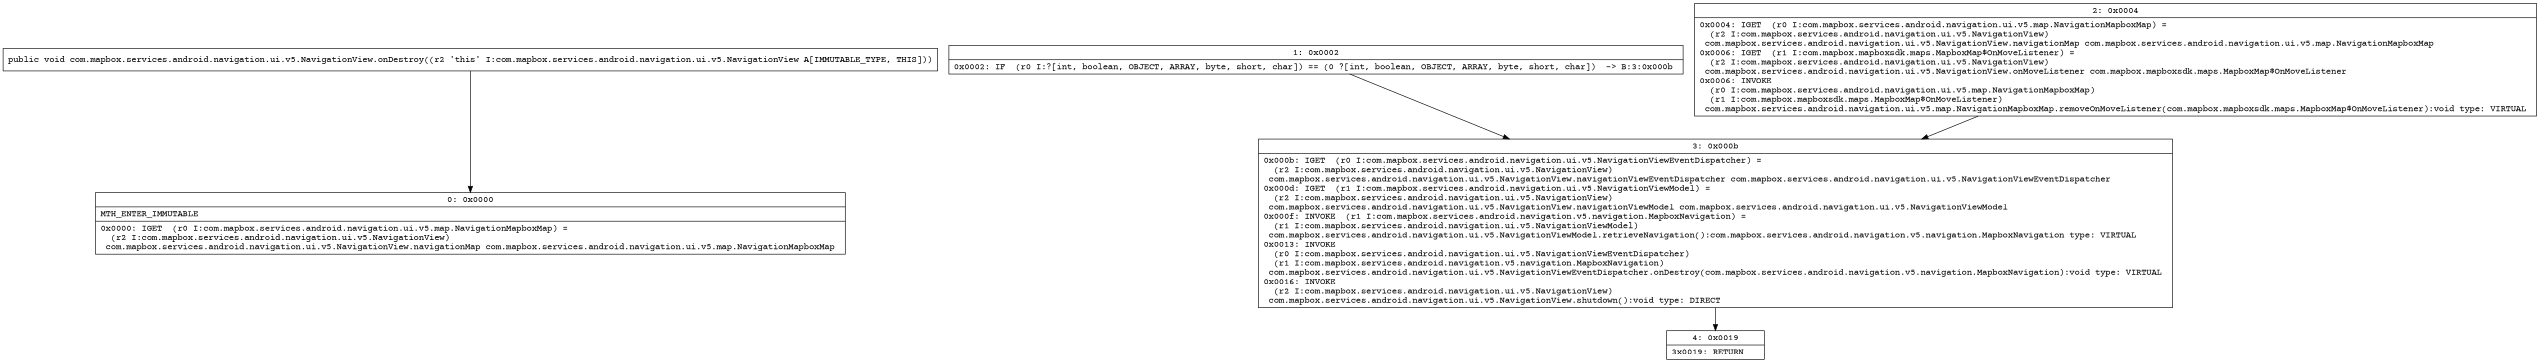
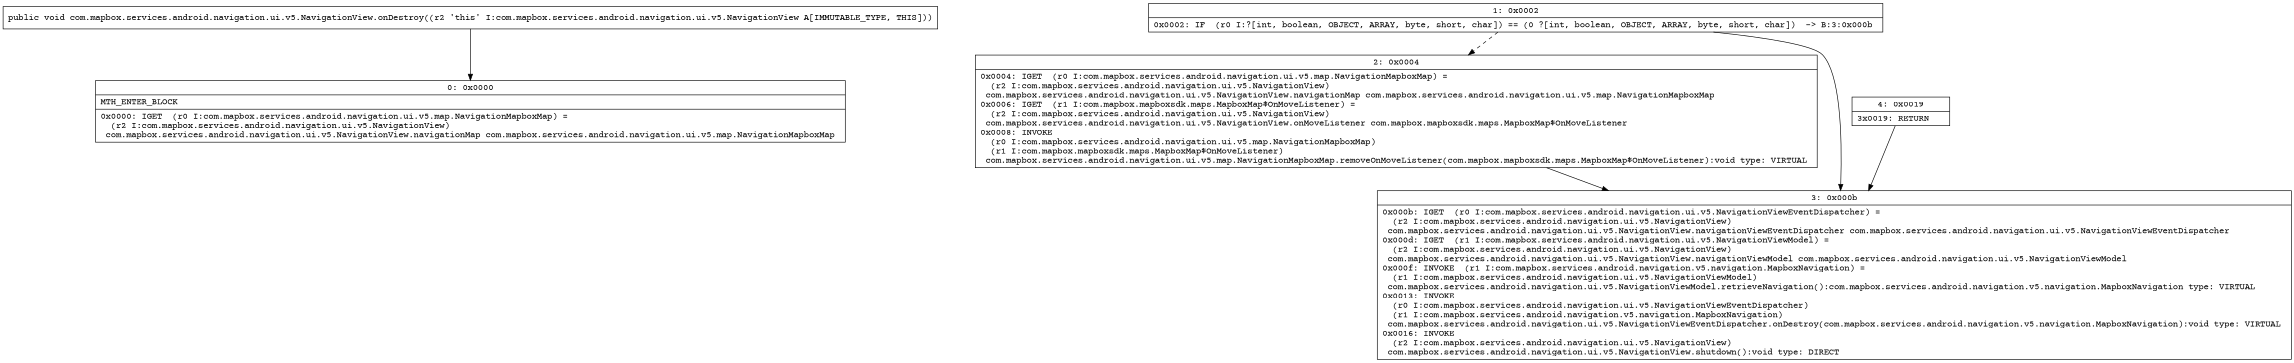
none -> (1486, 42)
(1741, 81) -> (1022, 132)
(149, 214) -> (139, 102)
(1715, 316) -> (1883, 155)
